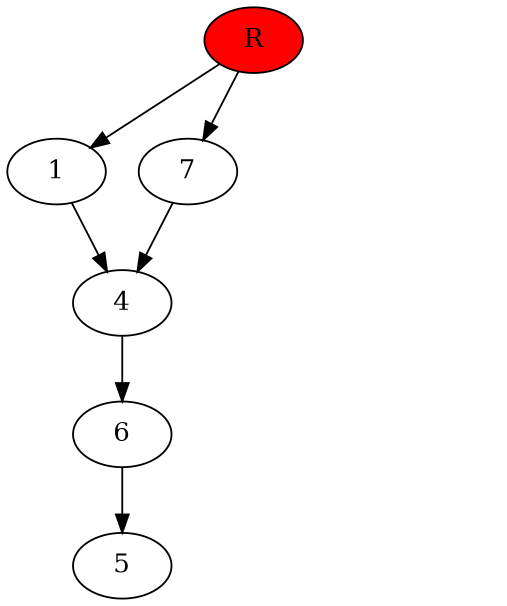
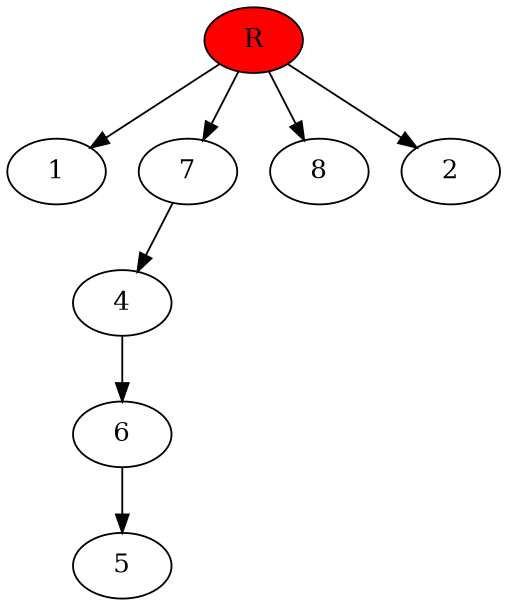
none -> (319, 172)
none -> (451, 172)
(85, 229) -> none
